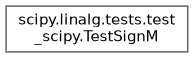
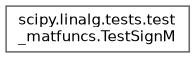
(97, 29) -> (98, 29)
